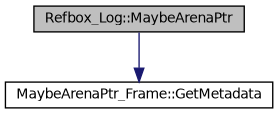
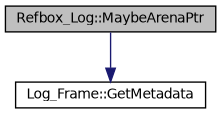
(139, 95) -> (111, 95)
